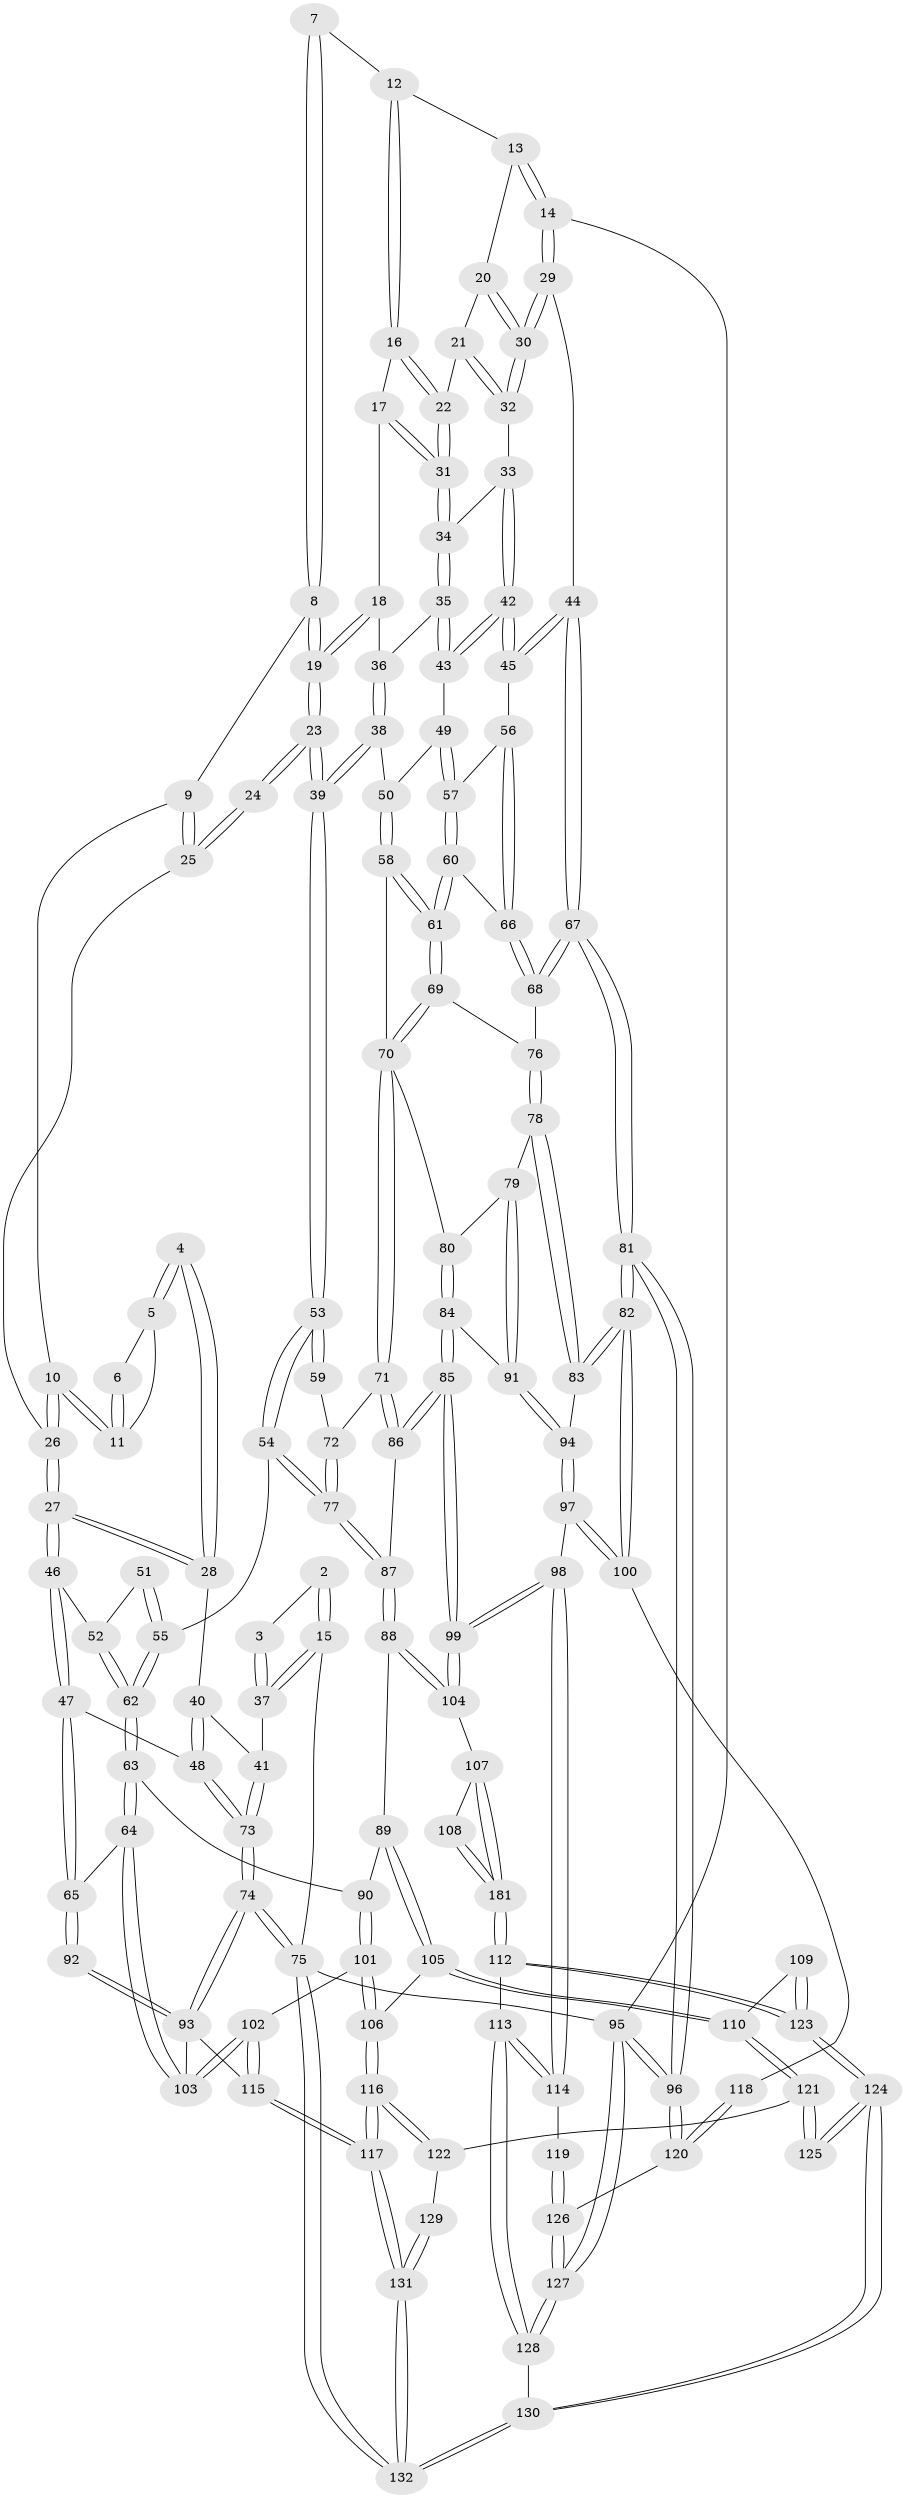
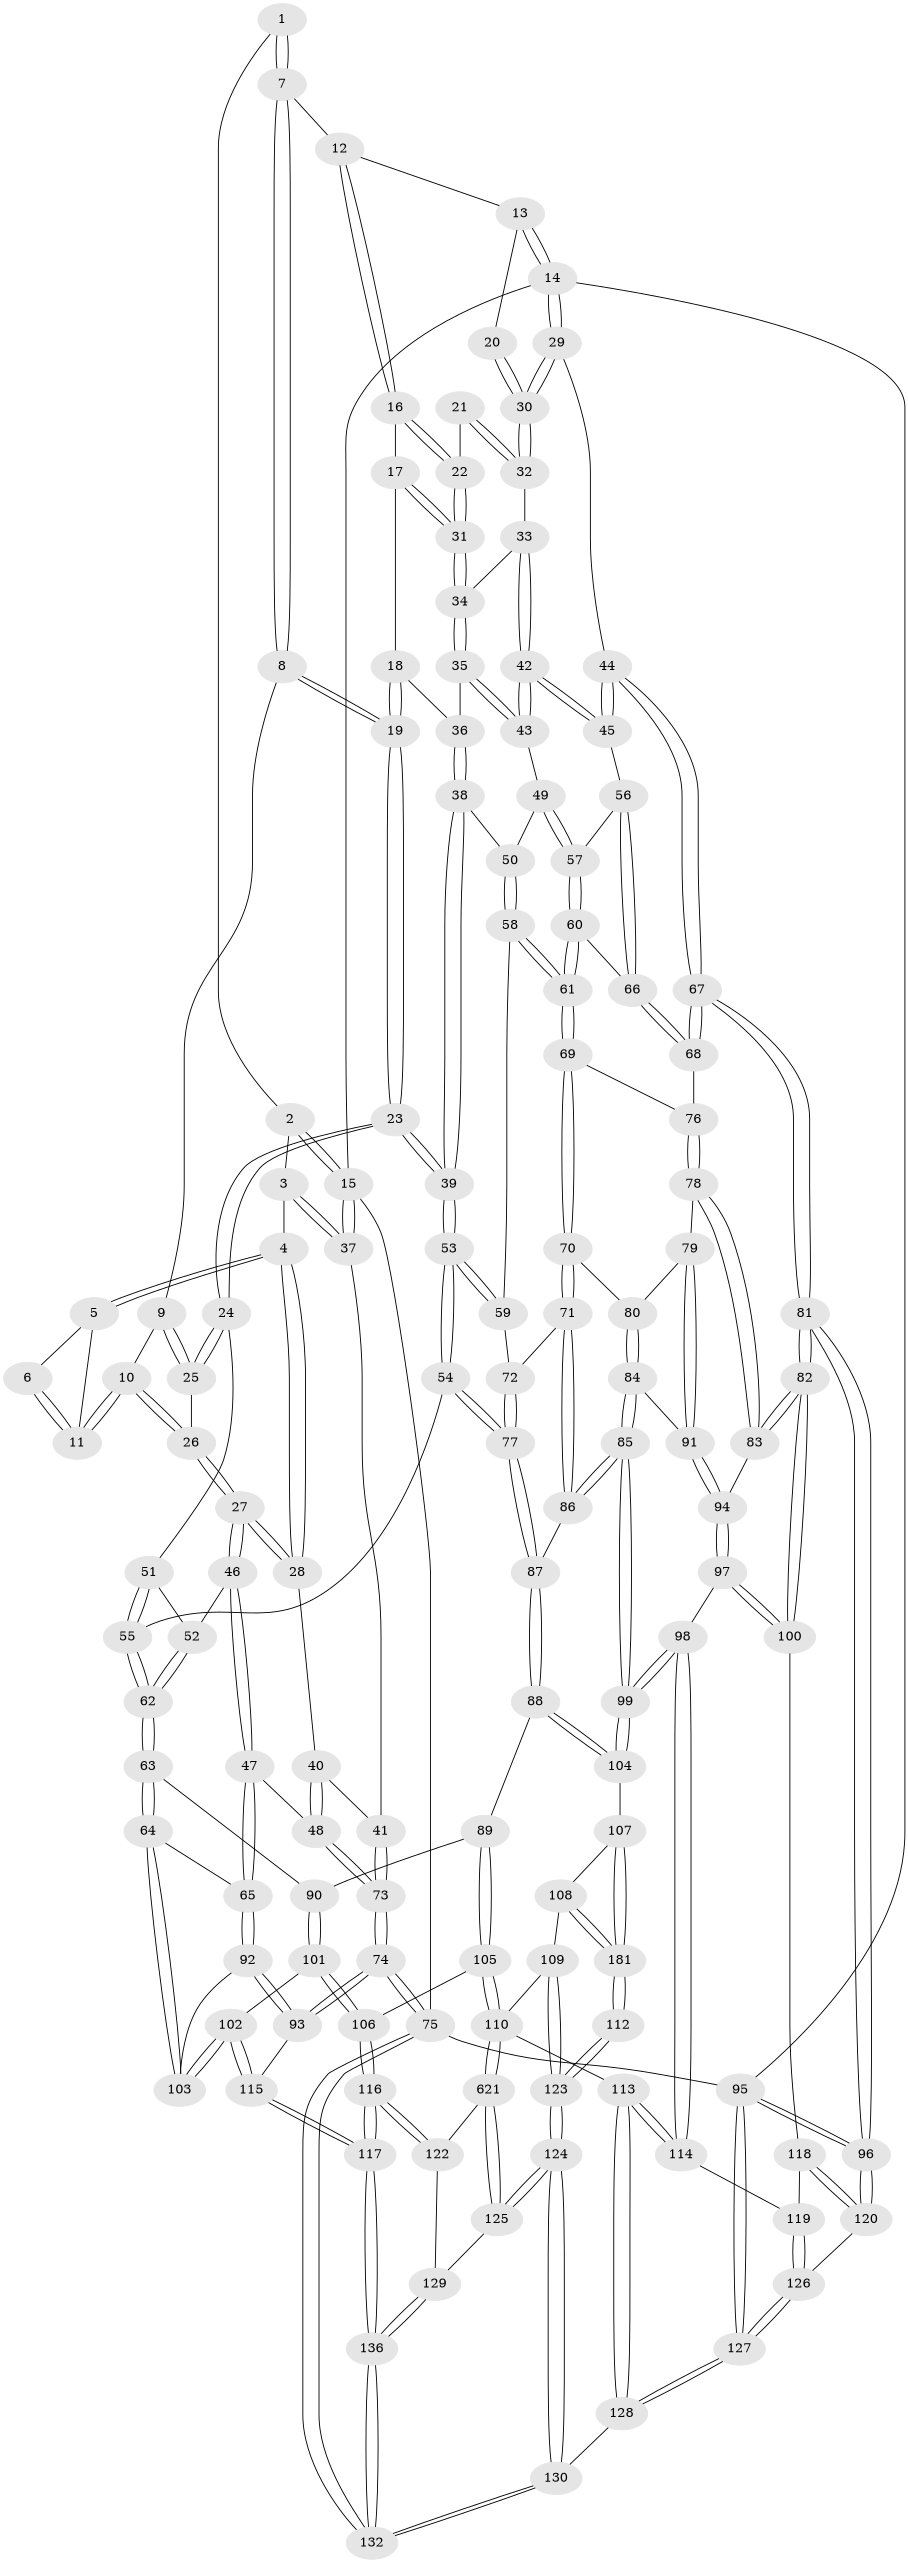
none -> (282, 20)
(471, 311) -> none
none -> (346, 677)
(386, 958) -> (507, 1120)
none -> (284, 1217)
none -> (225, 1453)
none -> (557, 1929)
(501, 1994) -> (543, 2049)
(186, 2058) -> (193, 2017)
(809, 2090) -> (489, 2090)
none -> (799, 2187)
none -> (466, 2252)
(402, 2284) -> (372, 2349)
